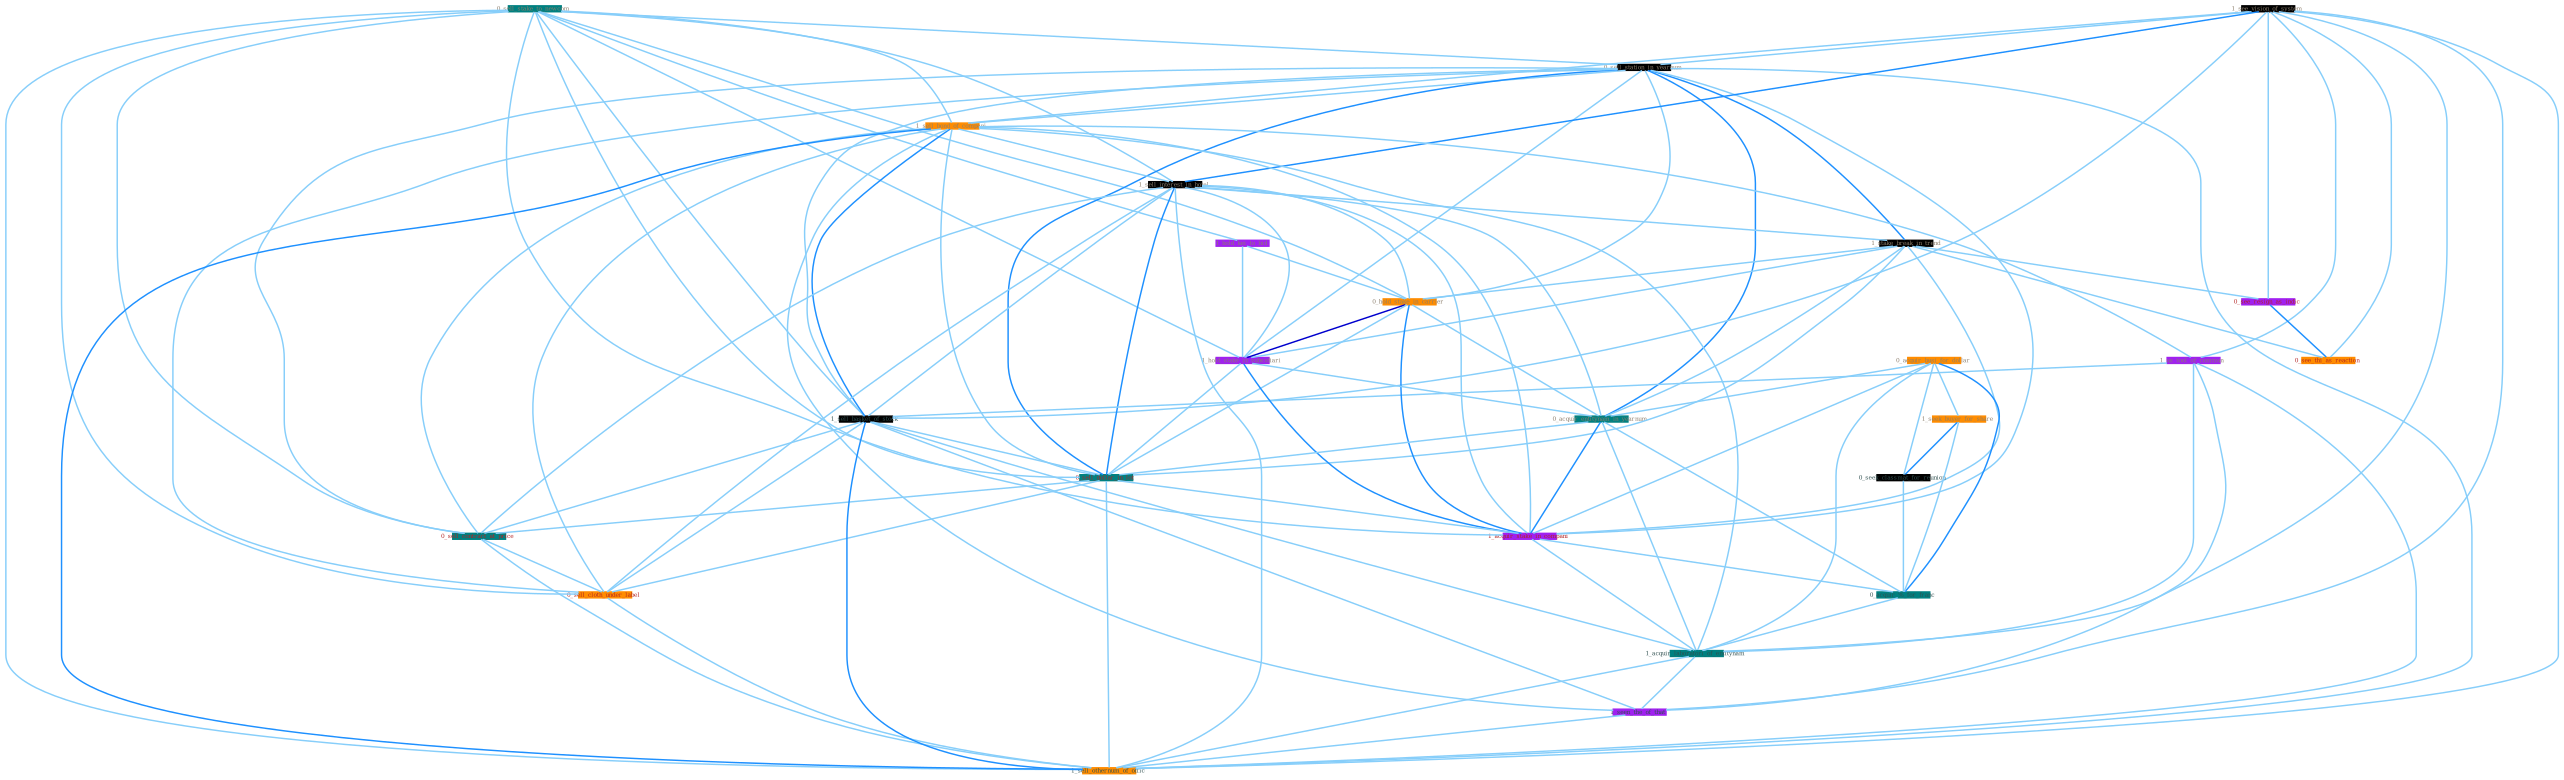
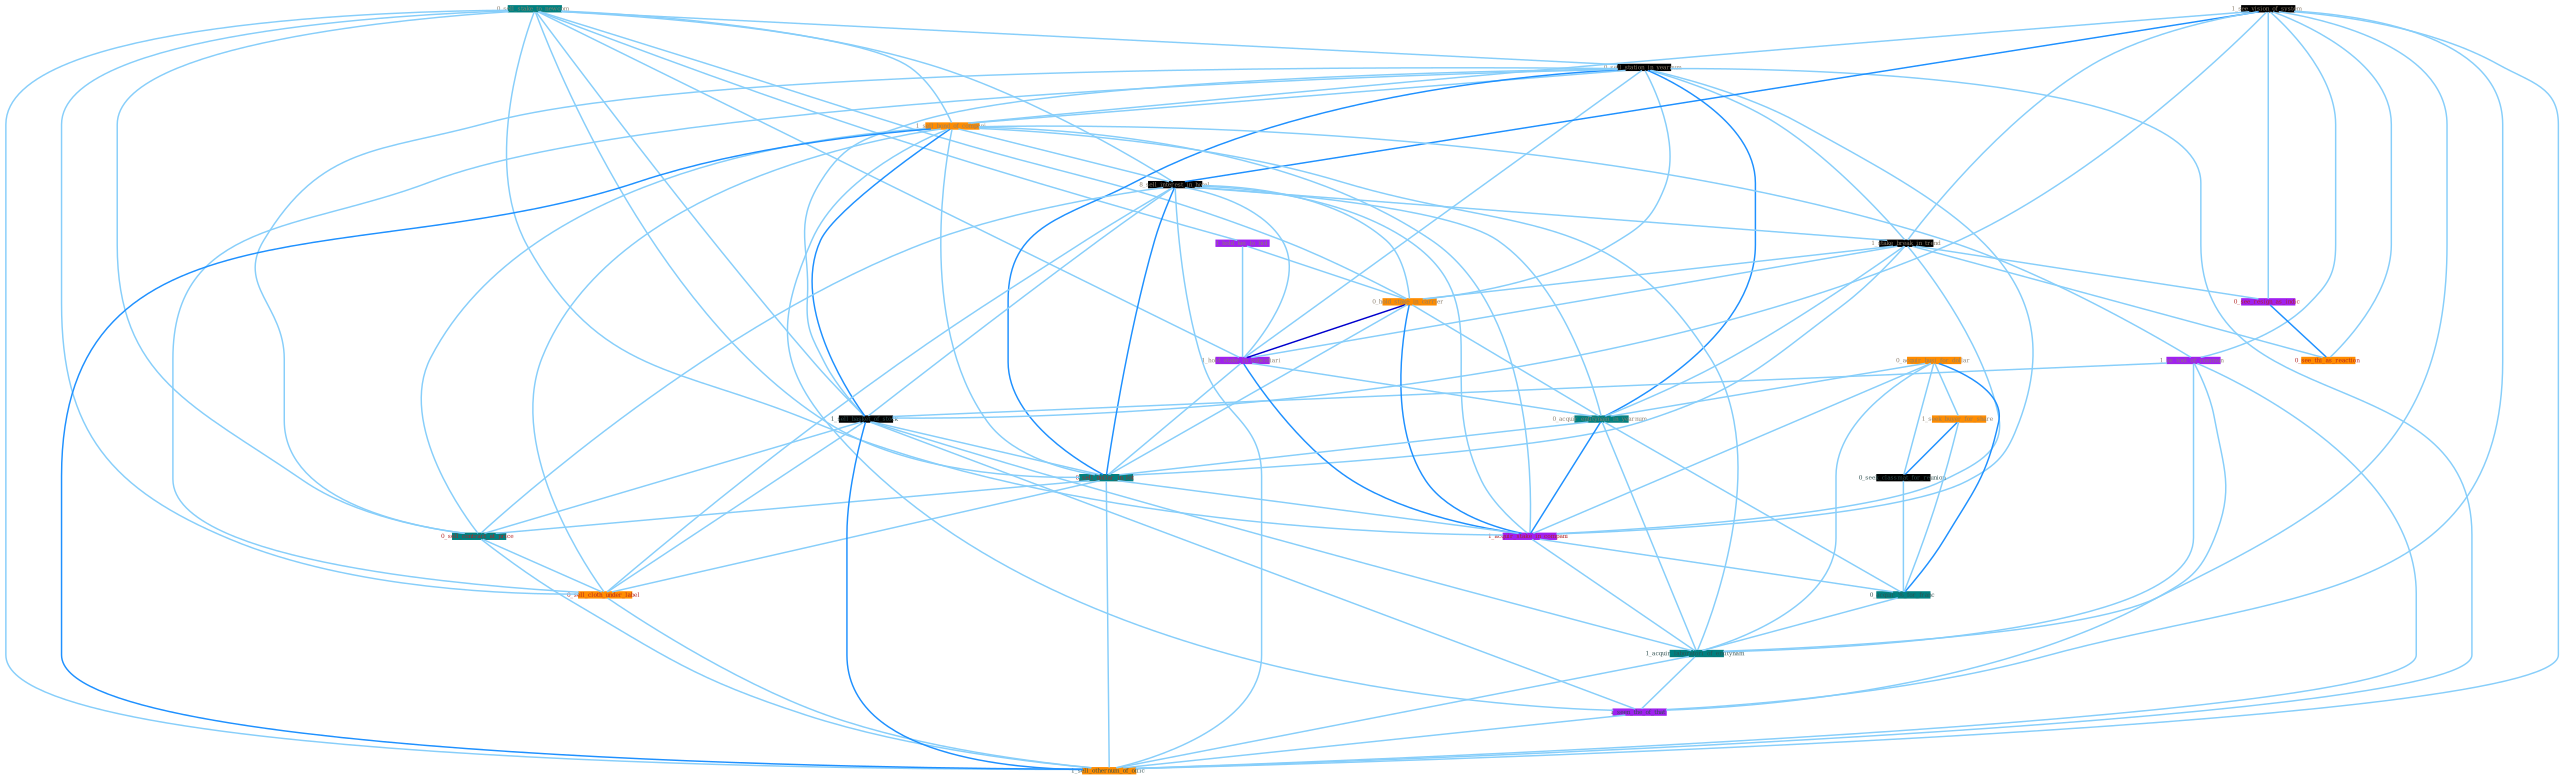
(1956, 38) -> (2058, 87)
(1791, 134) -> (1791, 134)
(1175, 185) -> (1175, 185)
